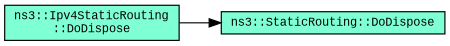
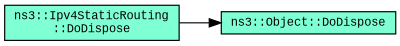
(333, 23) -> (309, 23)
